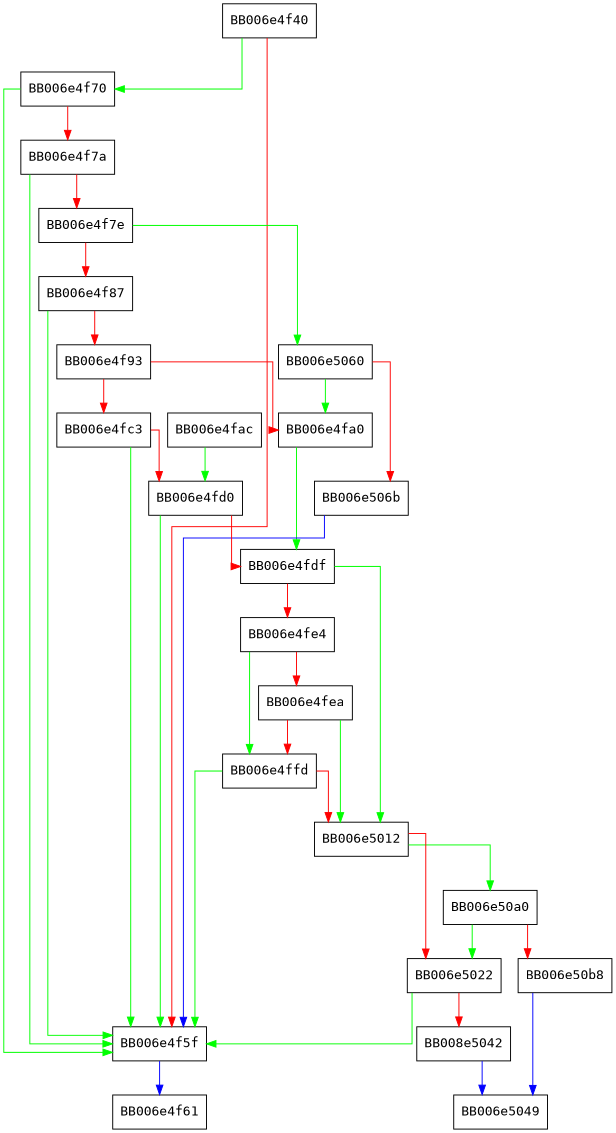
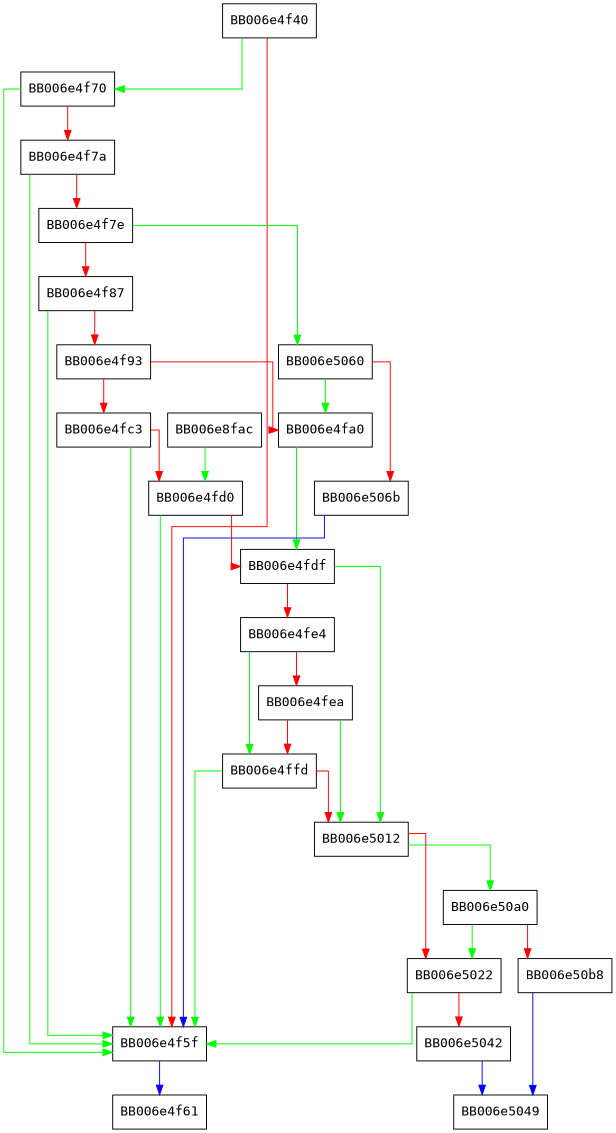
(215, 430) -> (215, 430)
(464, 1044) -> (464, 1044)
